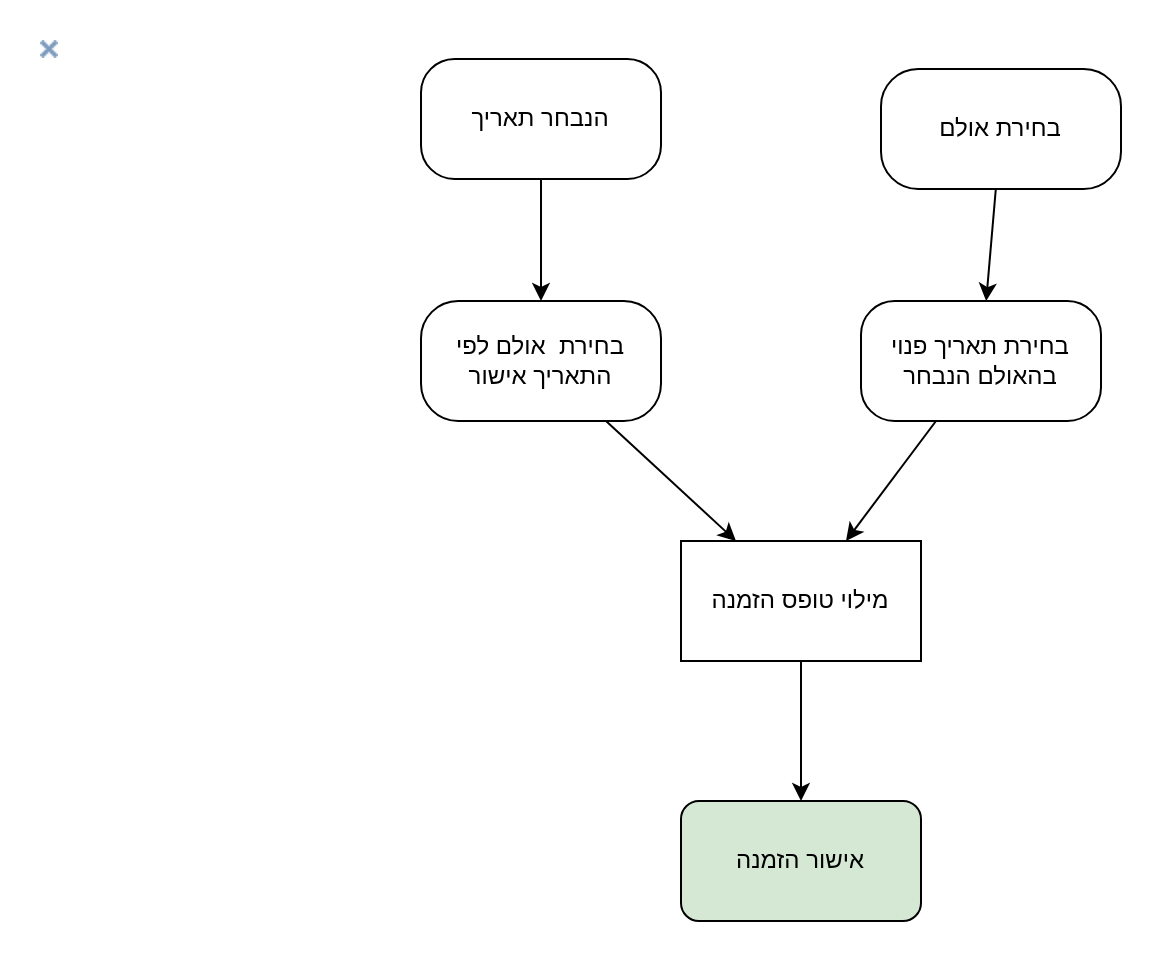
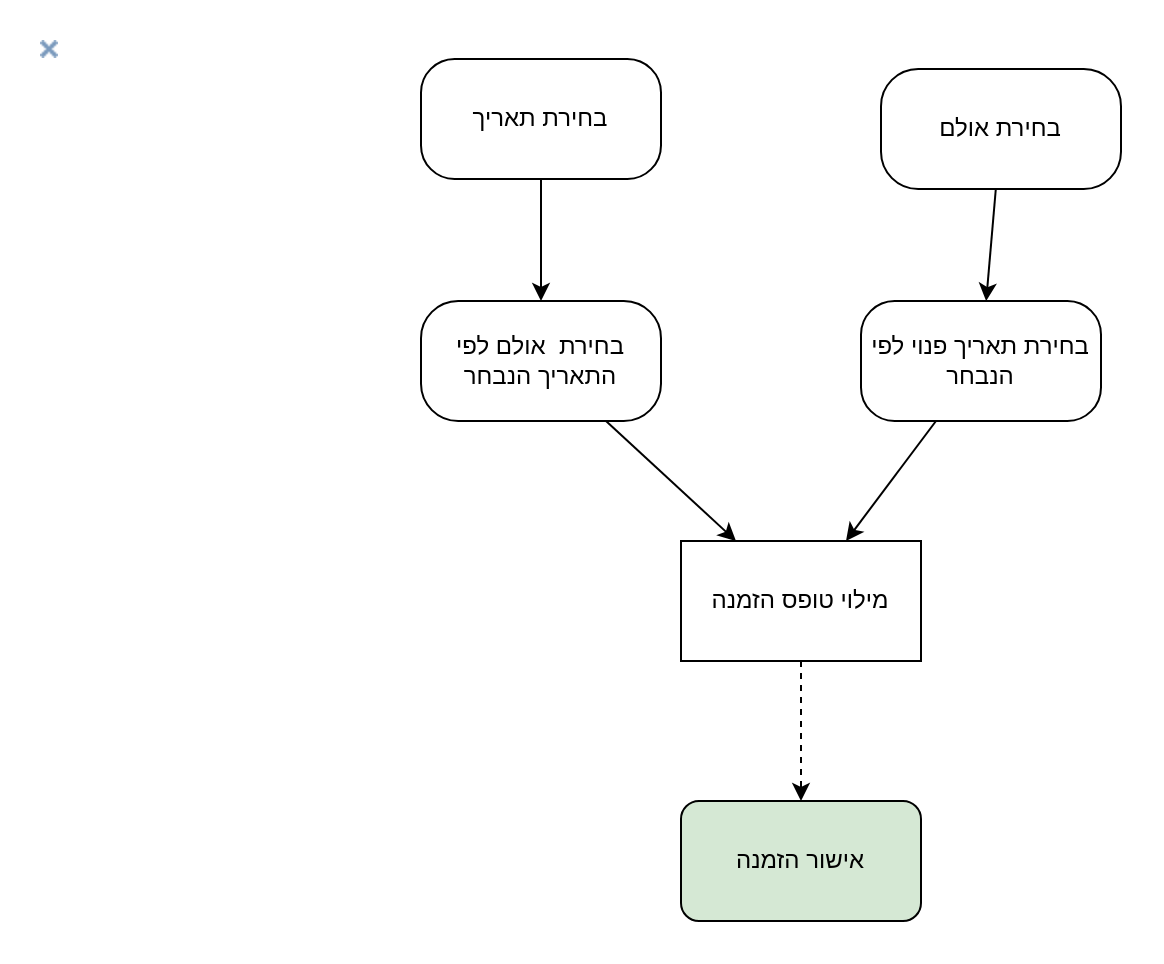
(541, 119) -> (541, 119)
(541, 361) -> (541, 361)
(981, 361) -> (981, 361)
(801, 722) -> (801, 722)
